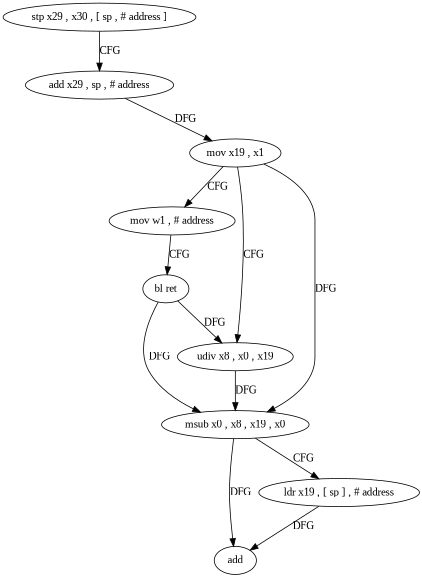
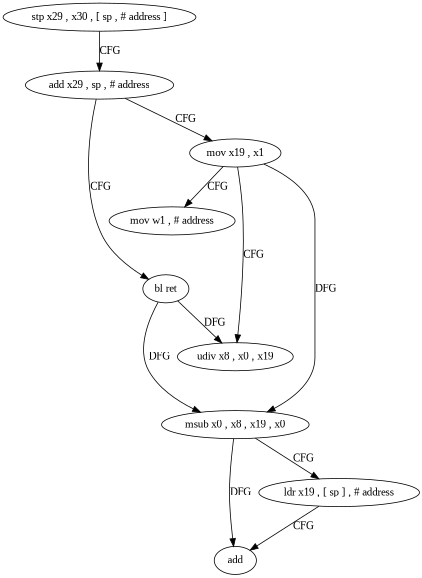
(186, 119) -> (186, 119)
(169, 251) -> (91, 196)
(235, 387) -> none
(304, 526) -> (304, 526)
